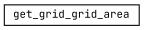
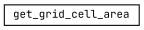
(72, 15) -> (72, 15)
